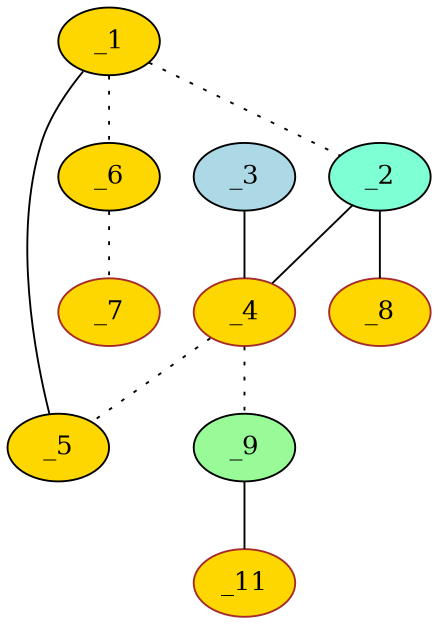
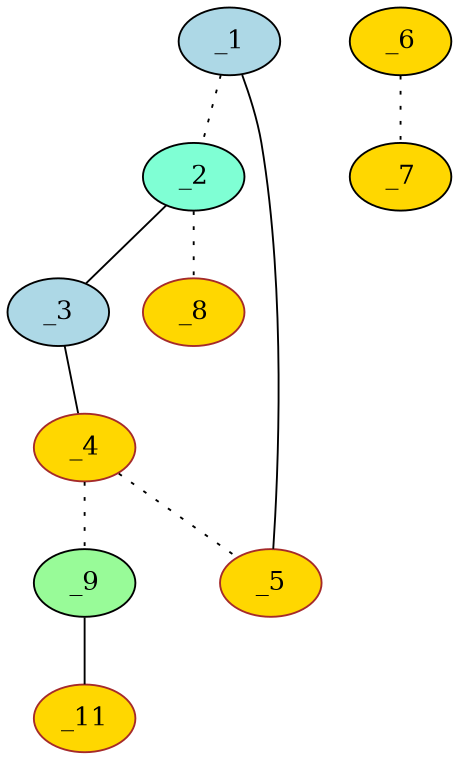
(109, 41) -> (229, 41)
(109, 109) -> none
(312, 244) -> (126, 244)
(380, 245) -> (194, 245)
(109, 312) -> (401, 177)
(58, 448) -> (271, 583)
